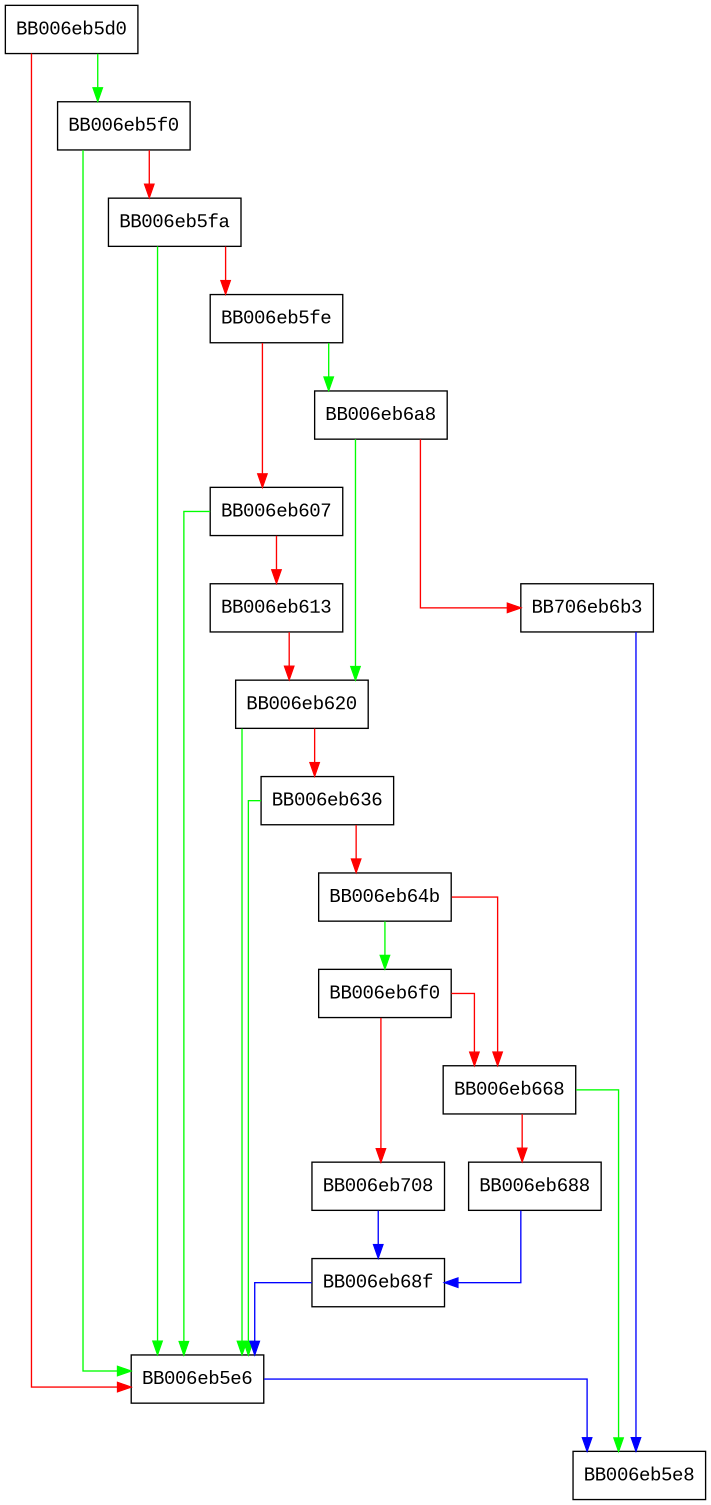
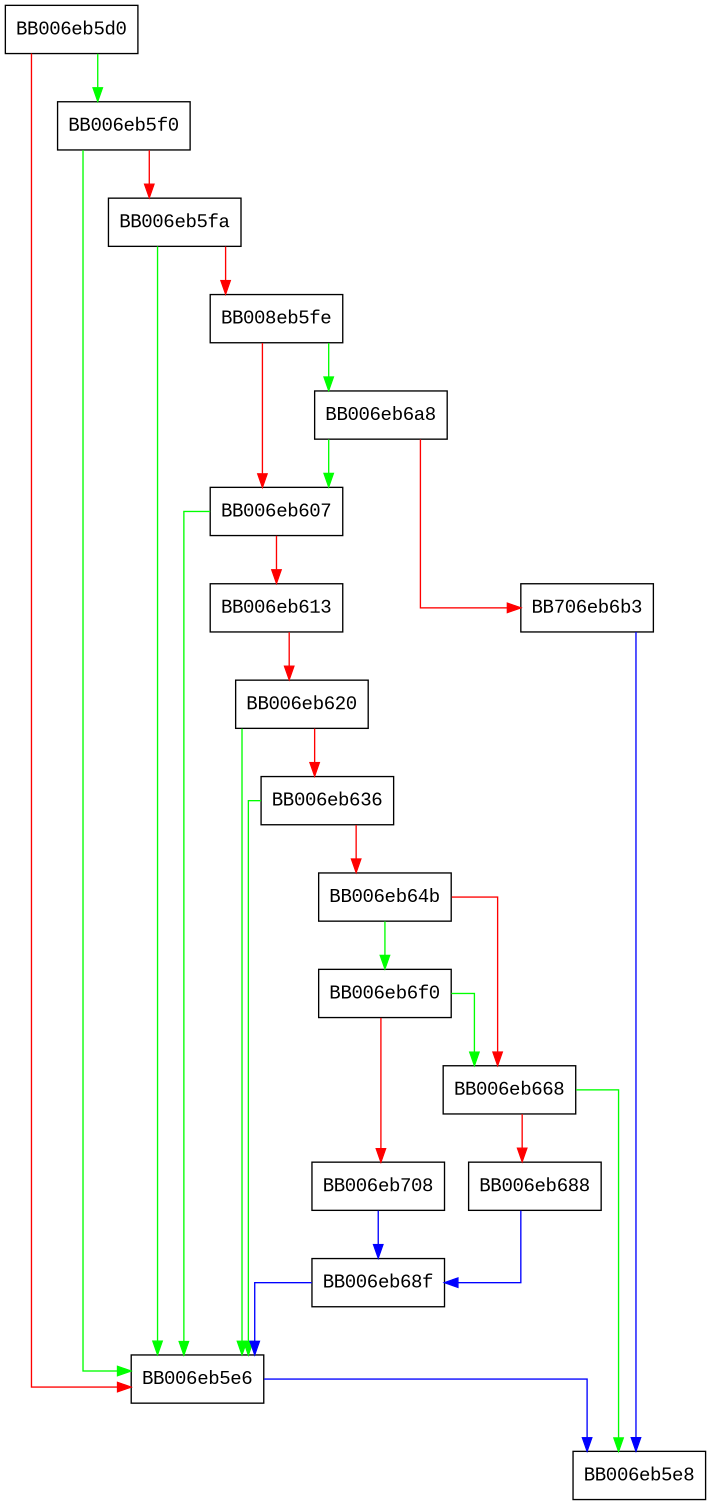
(276, 319) -> (276, 319)
(355, 553) -> (329, 456)
(474, 1011) -> (474, 1011)
